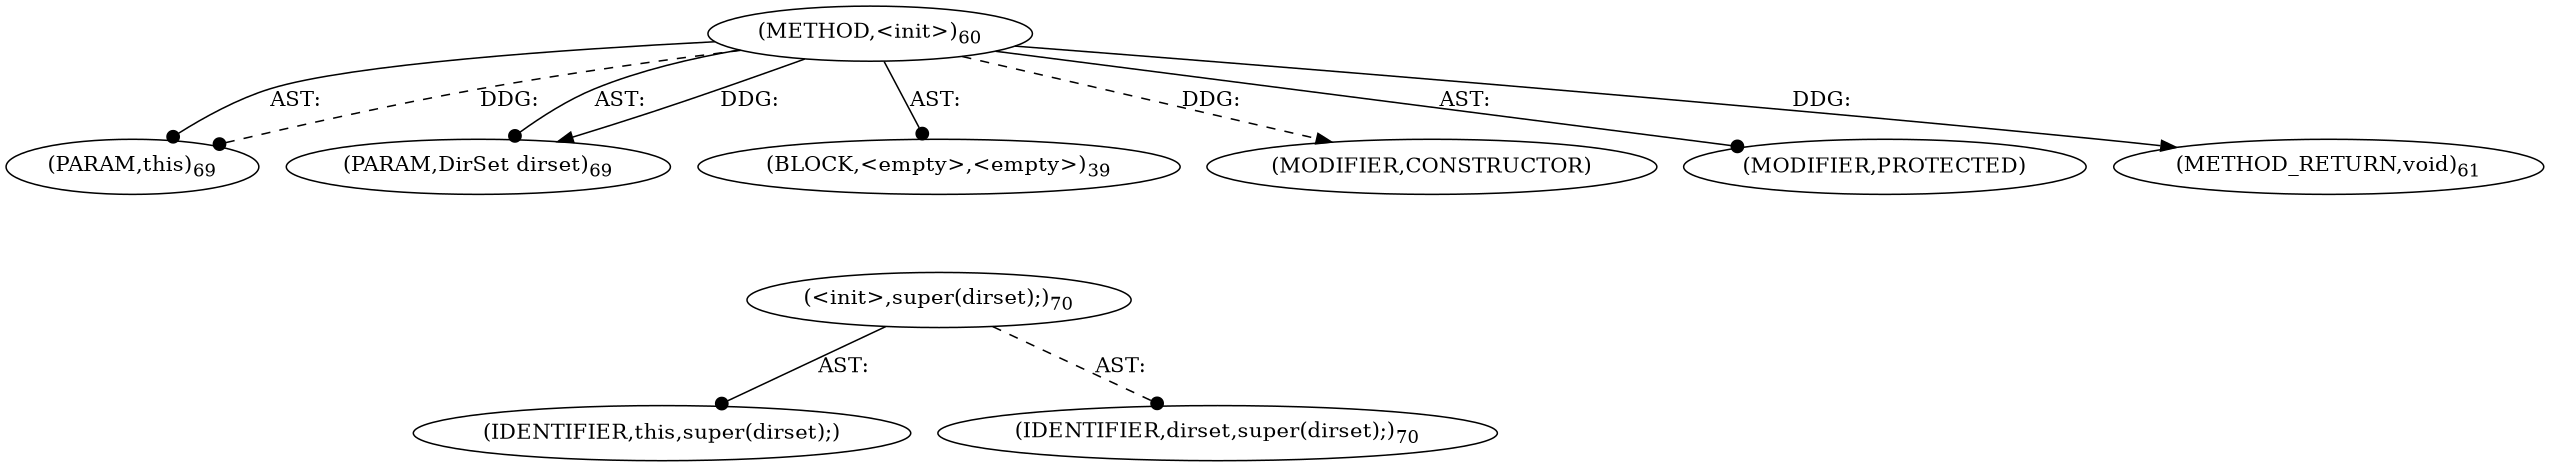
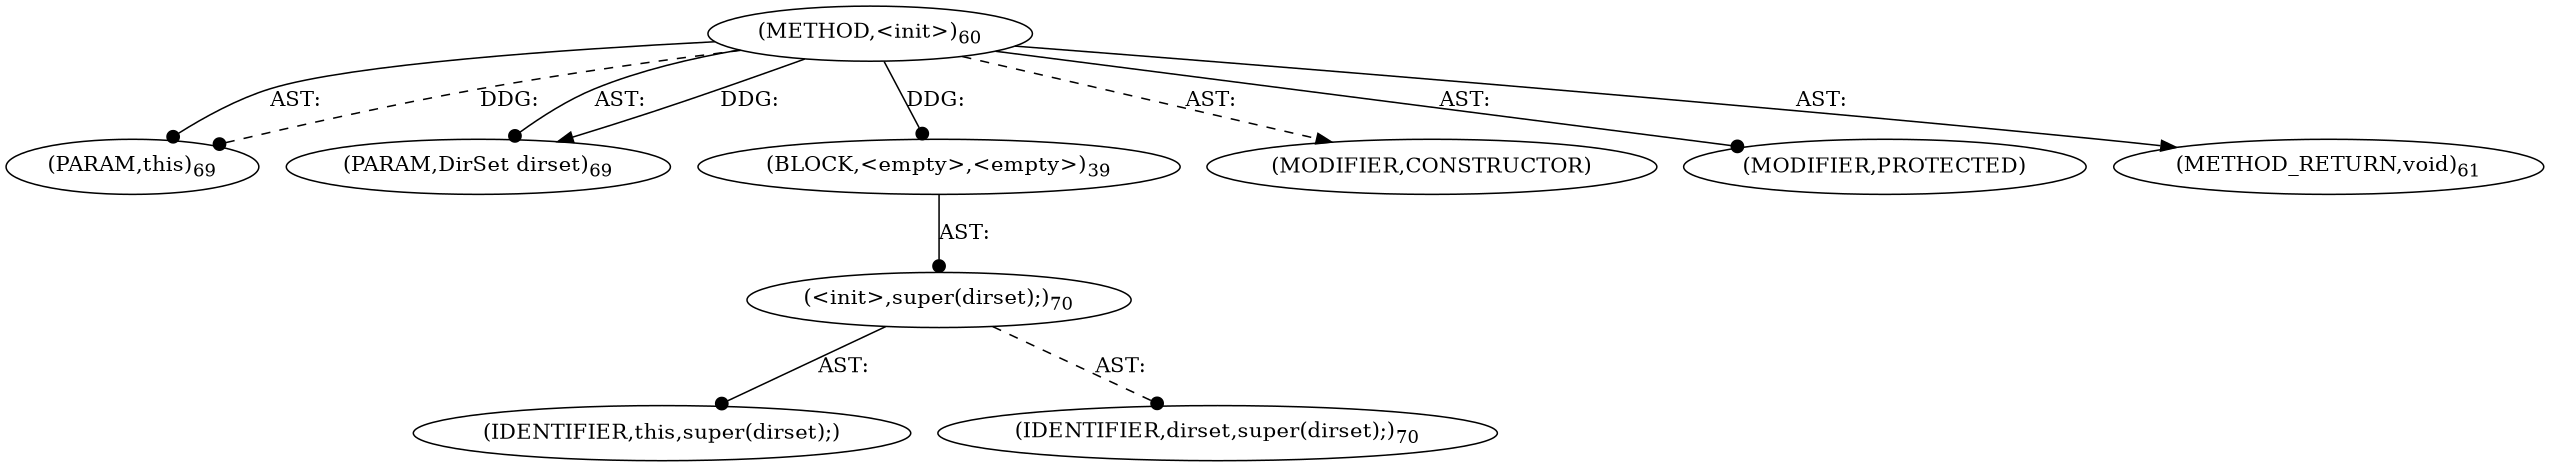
(939, 100) -> (939, 100)
(1215, 100) -> (1215, 100)
(1825, 100) -> (1825, 100)
none -> (939, 227)
